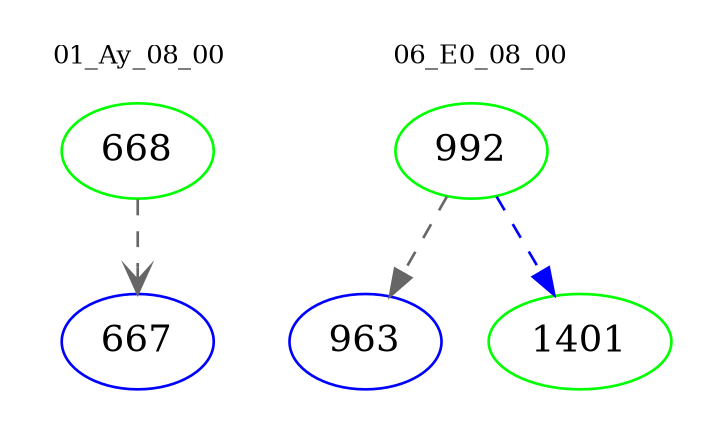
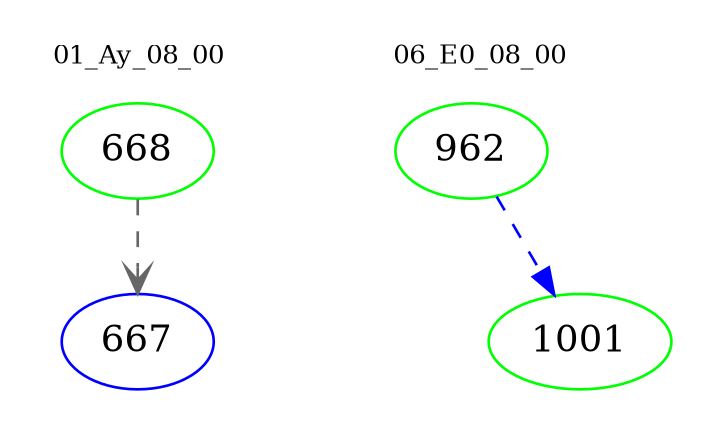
(471, 151) -> (471, 151)
(366, 342) -> none
(580, 342) -> (580, 342)
